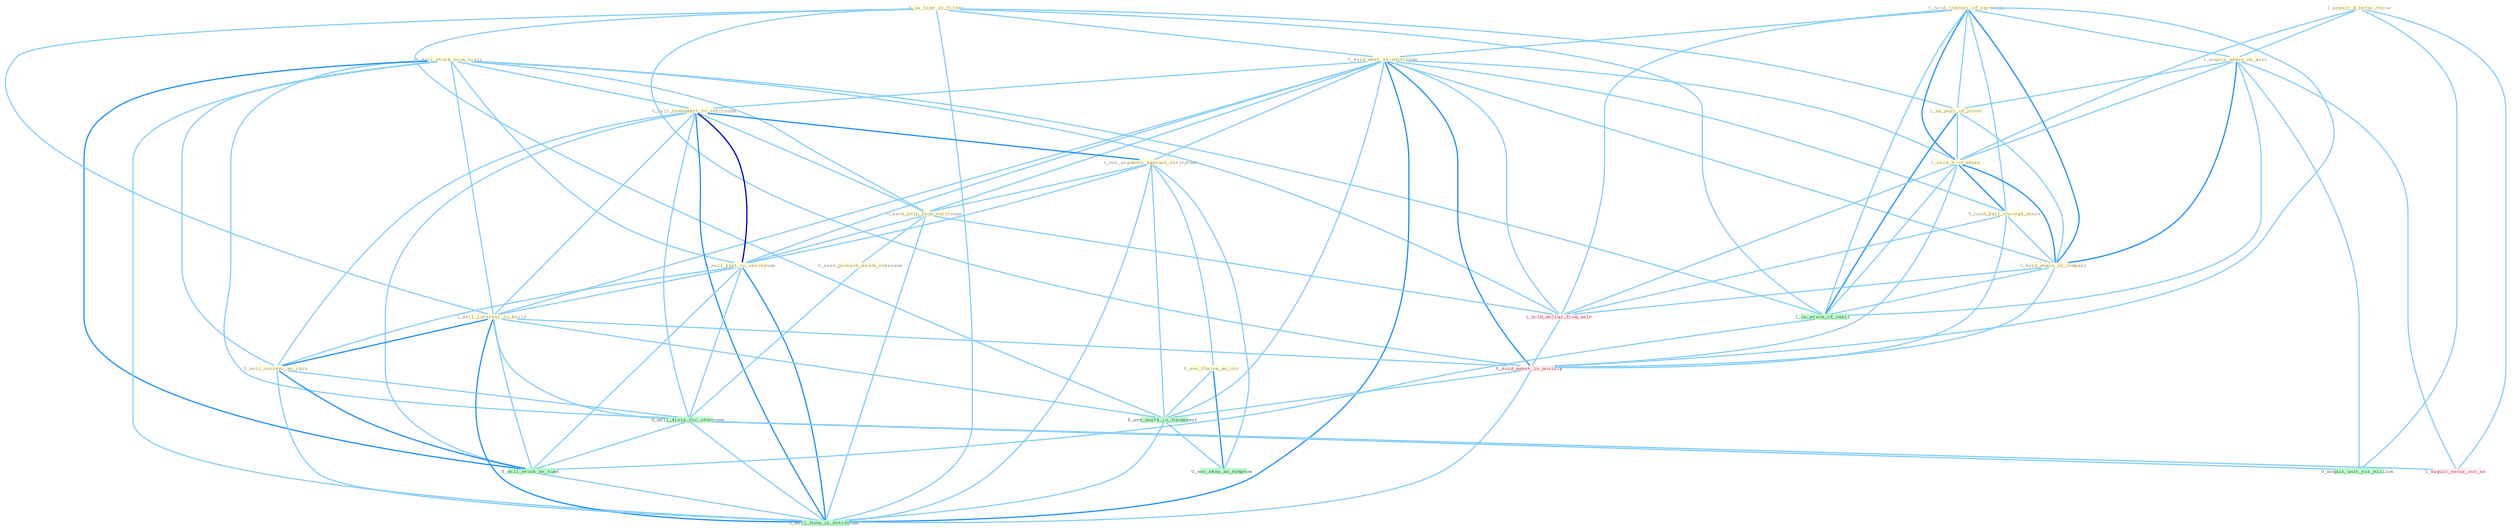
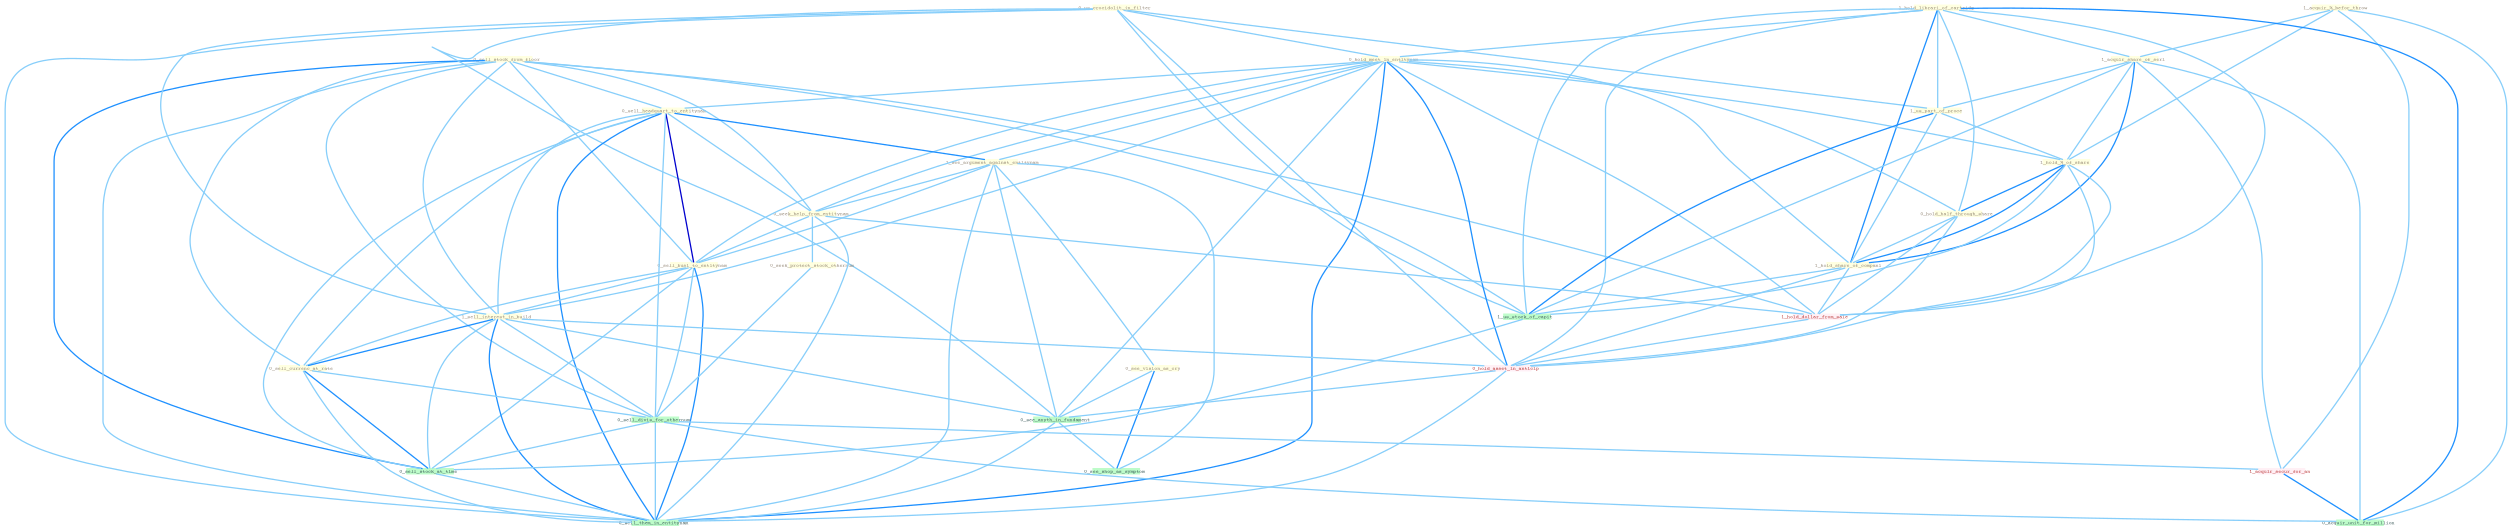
(936, 8) -> (1116, 8)
(1929, 87) -> (2441, 77)
none -> (2321, 497)
